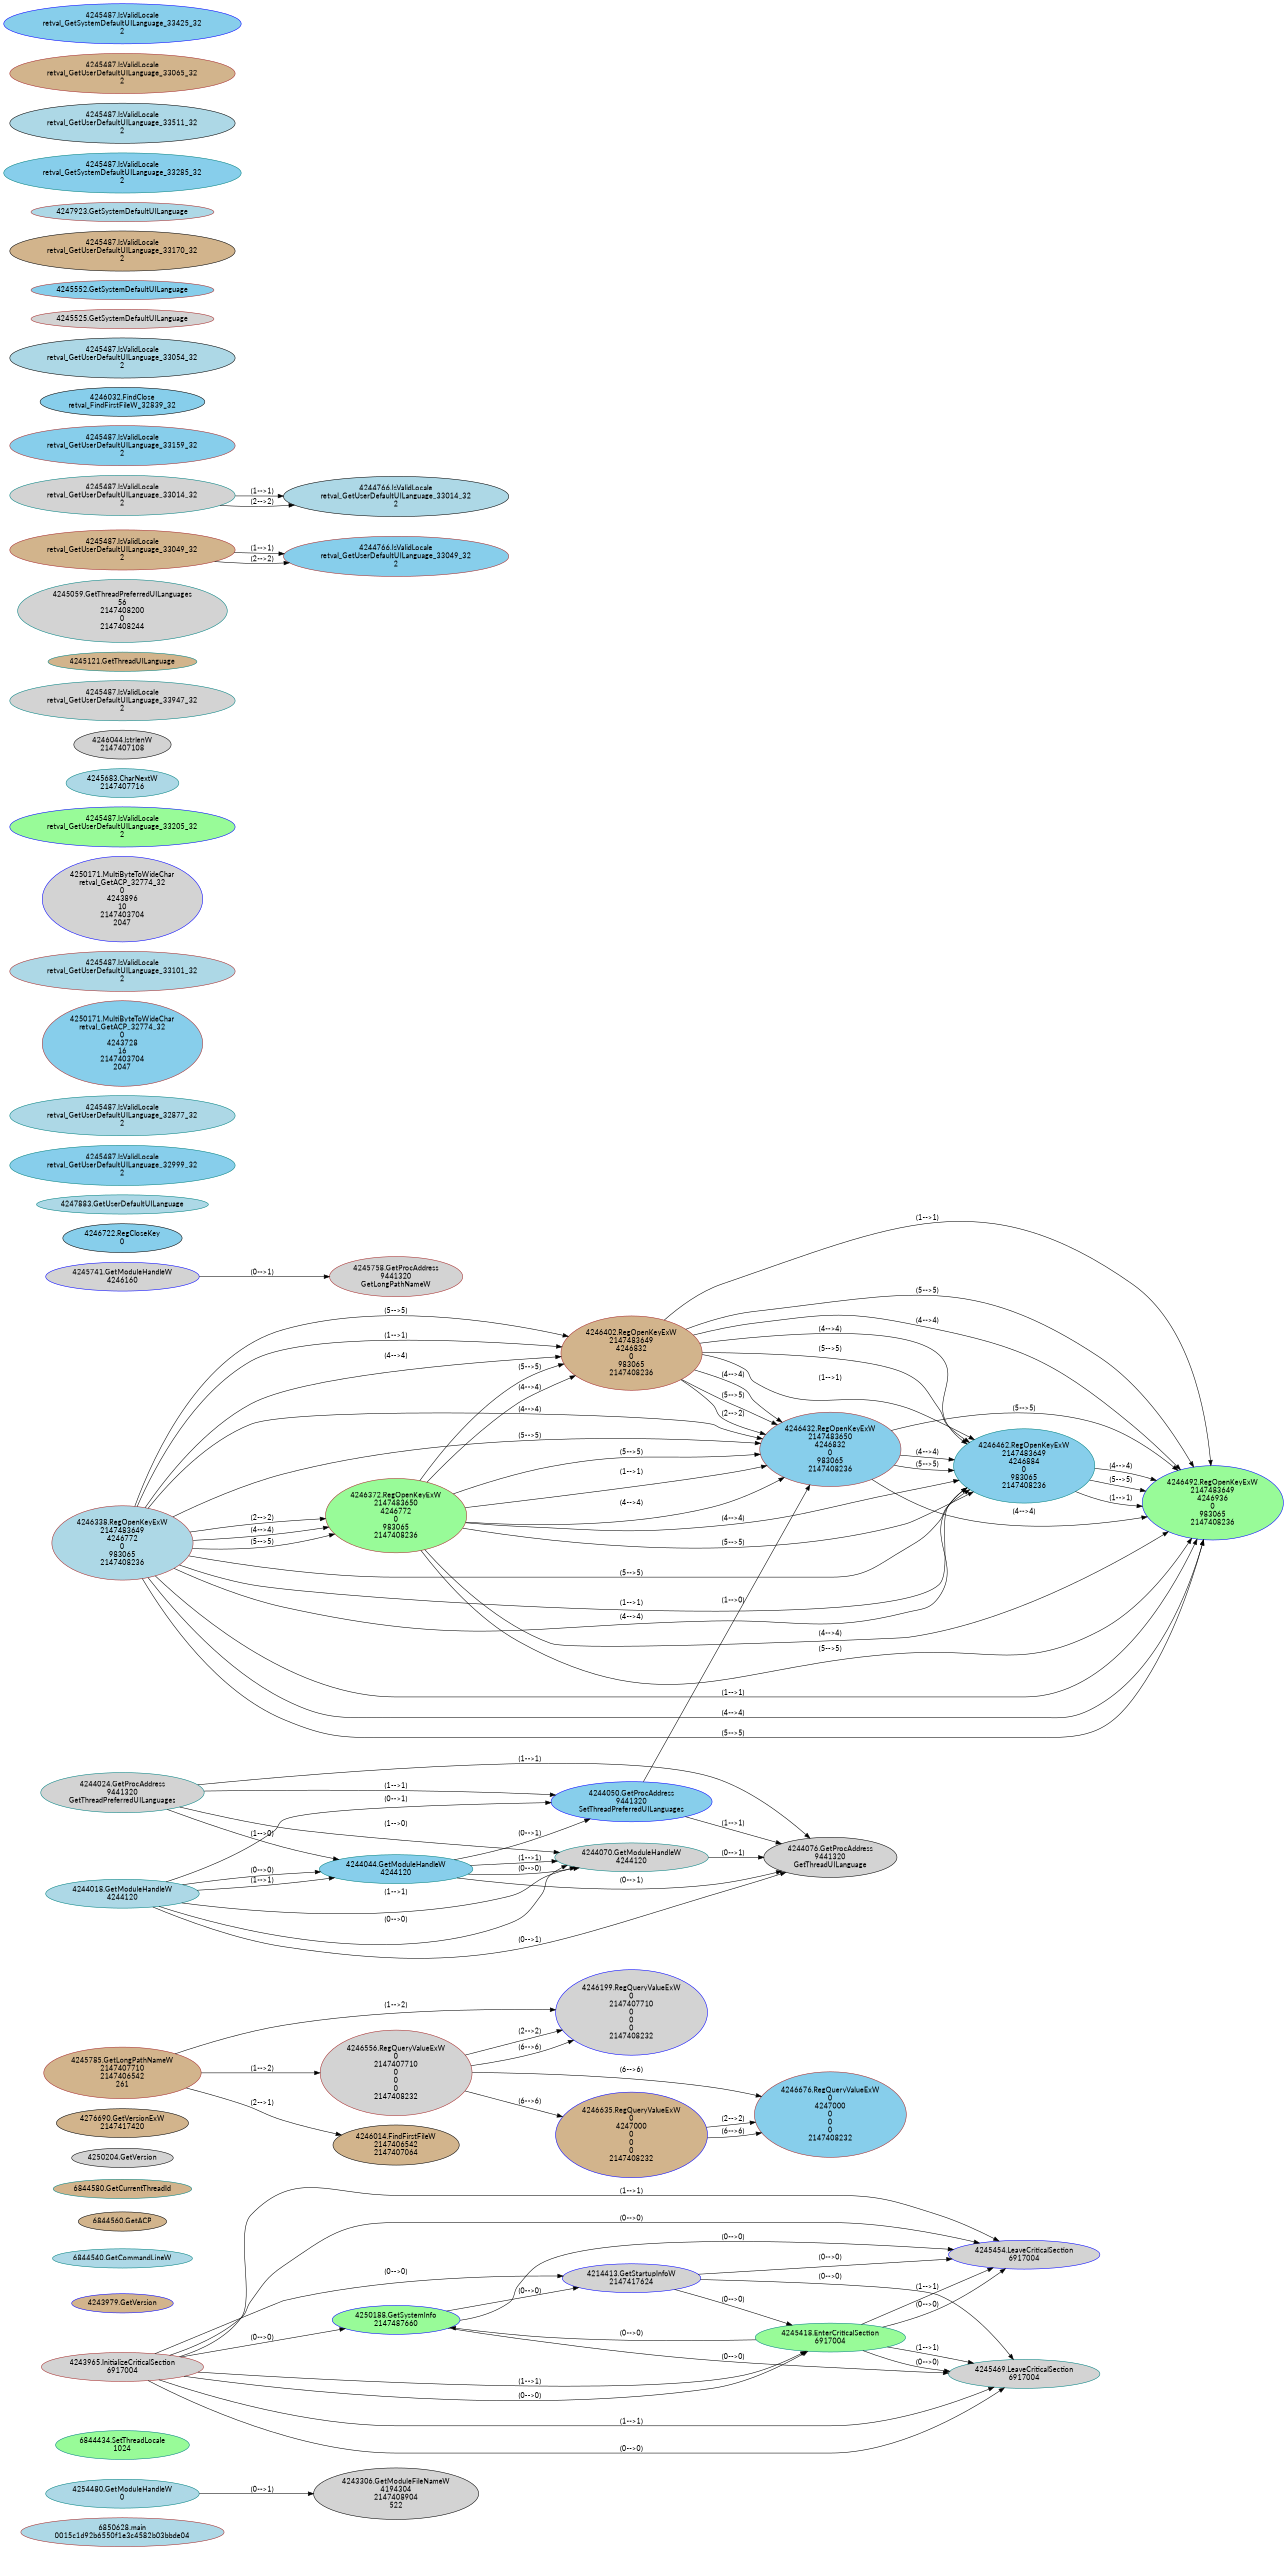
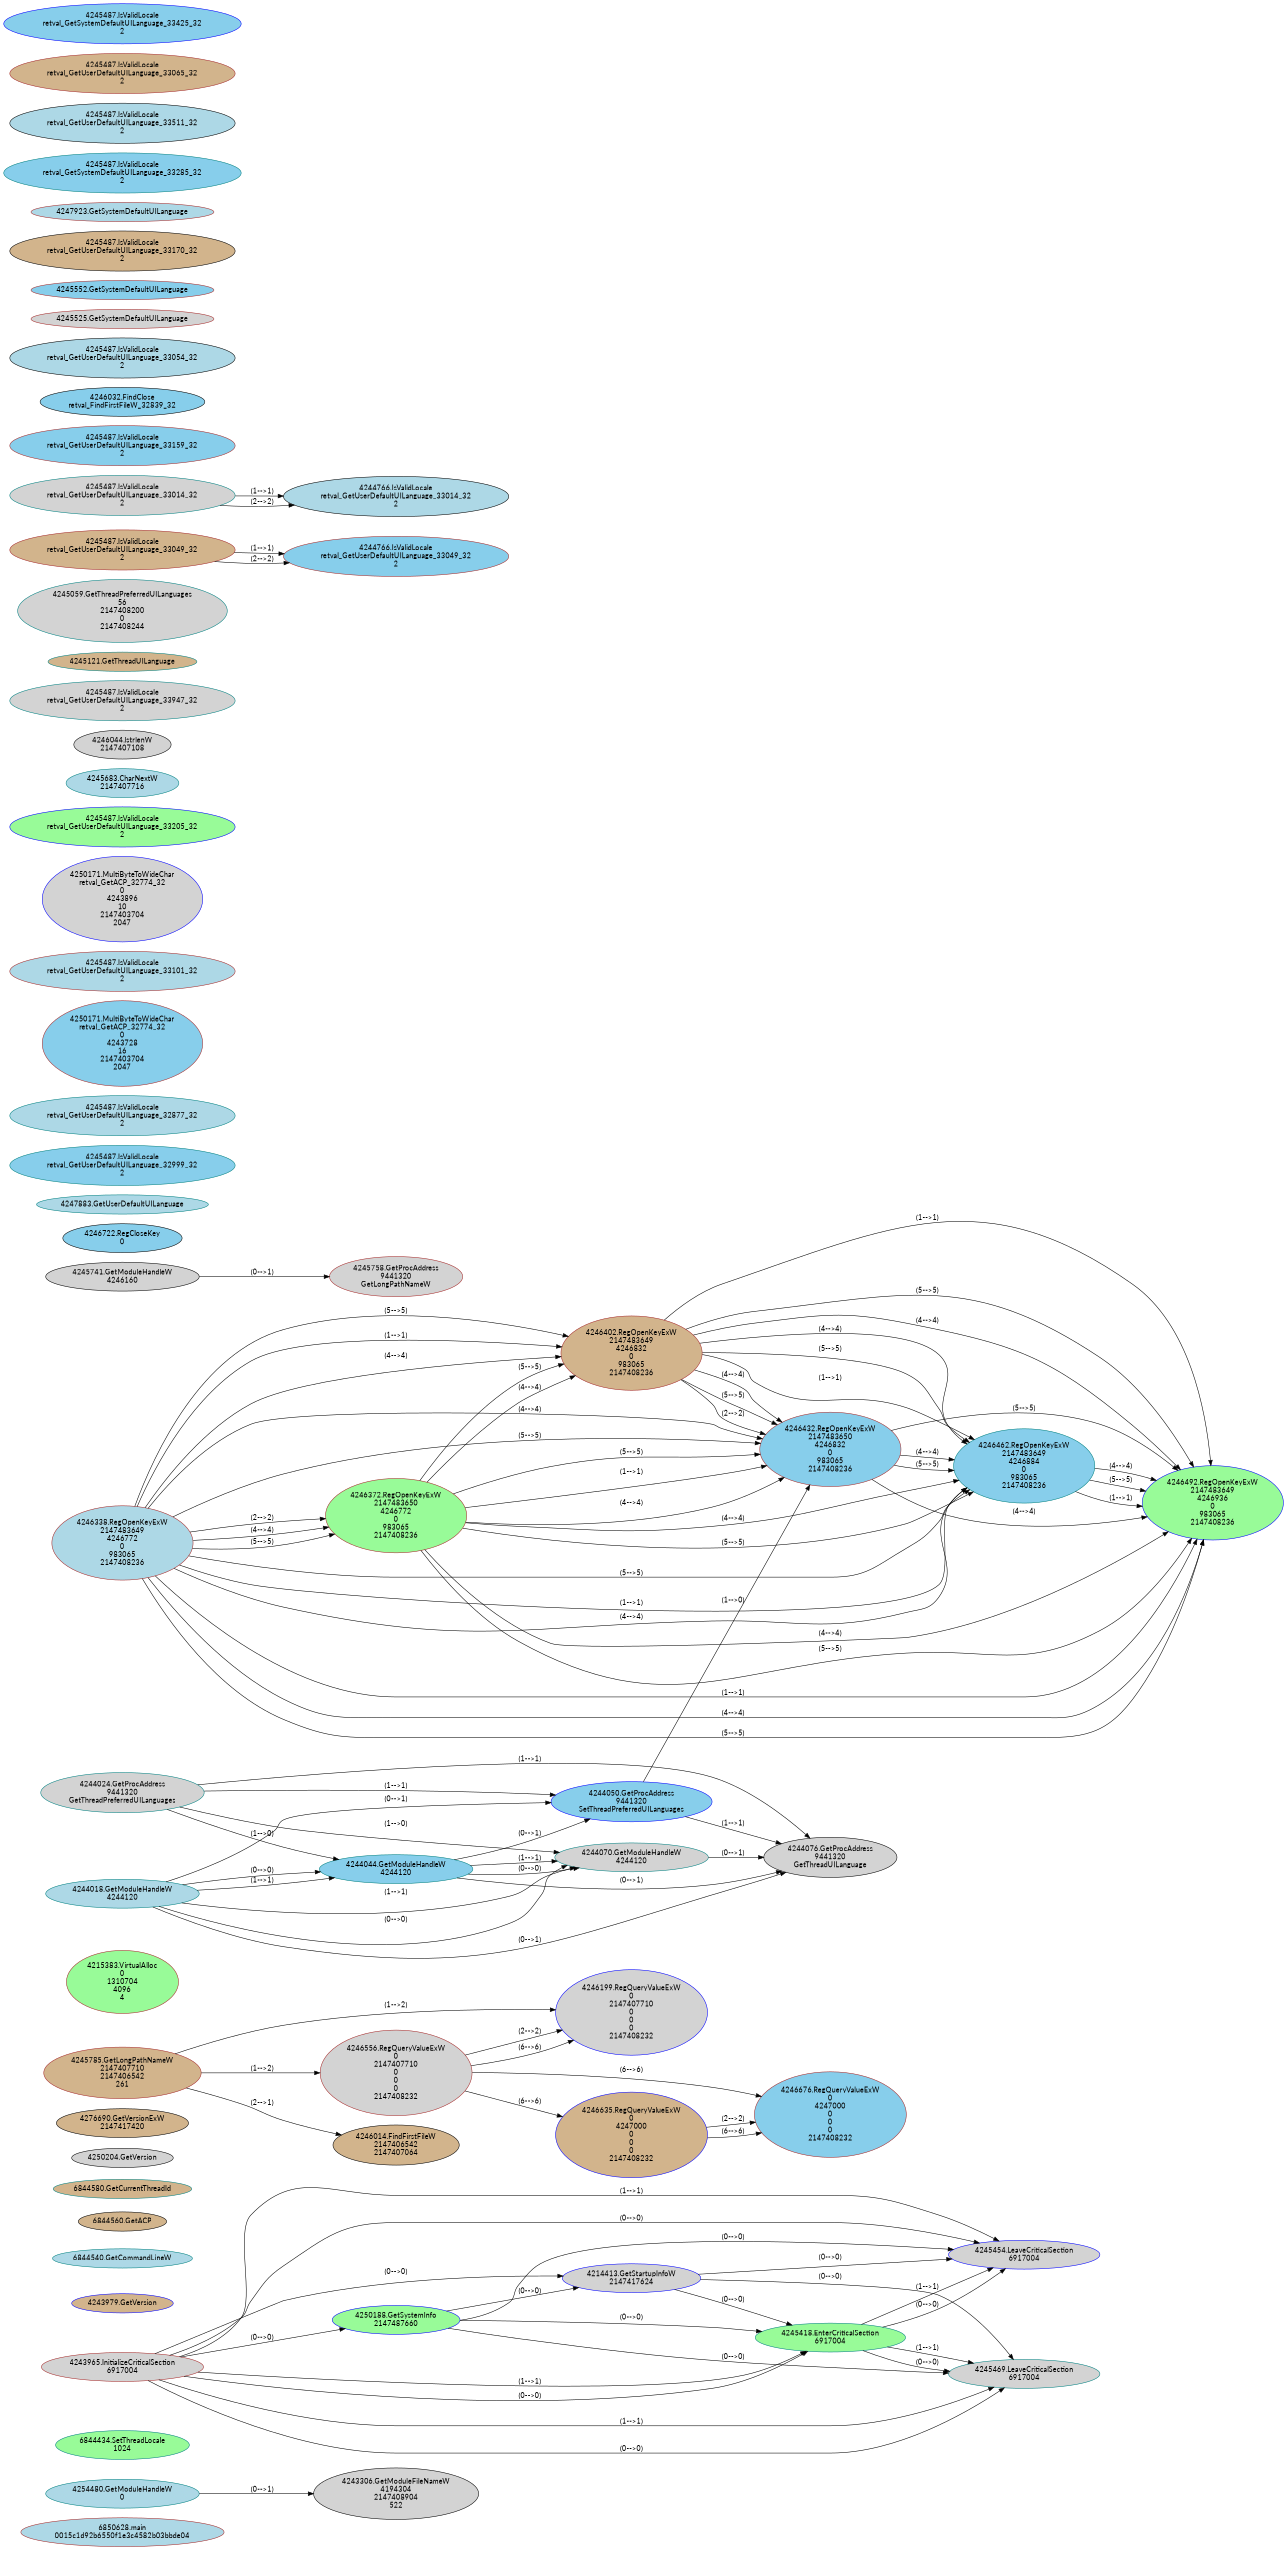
(122, 1277) -> (122, 1277)
none -> (122, 1982)
(606, 2340) -> (608, 2323)
